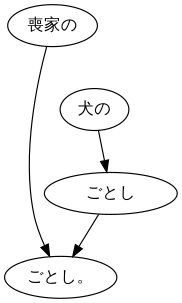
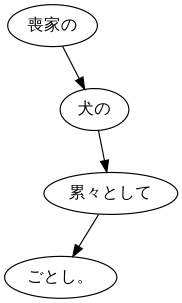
(30, 146) -> (71, 62)
(111, 193) -> (111, 193)
